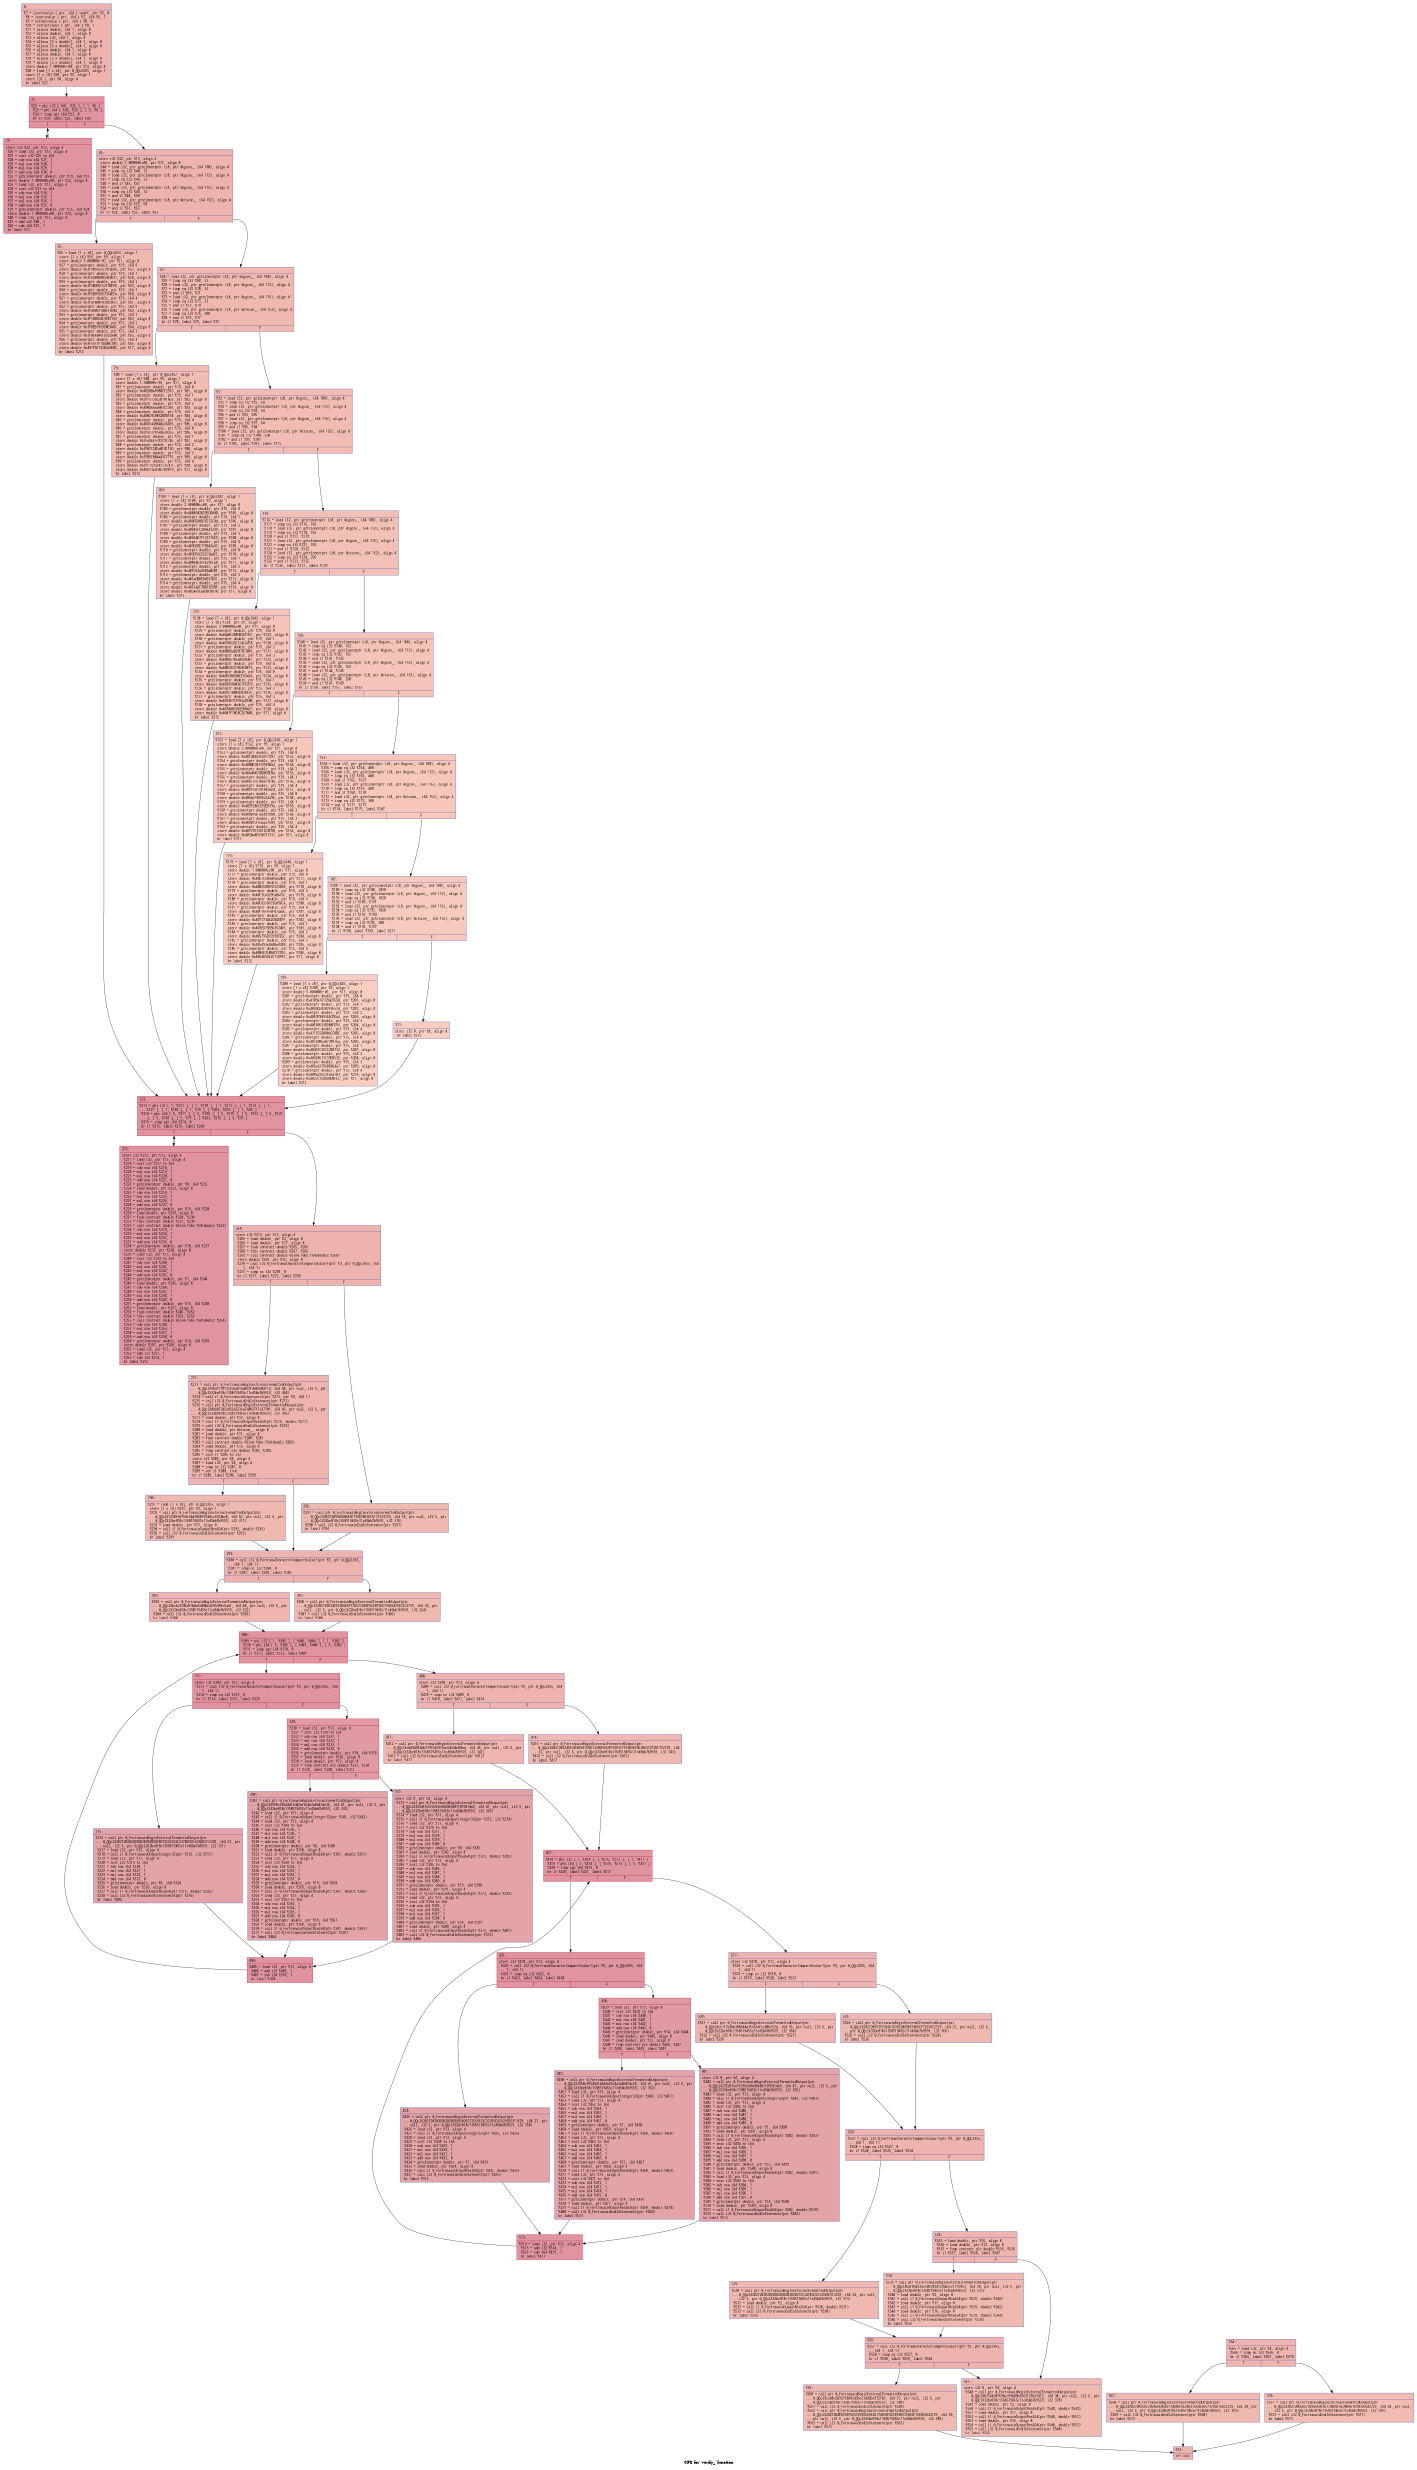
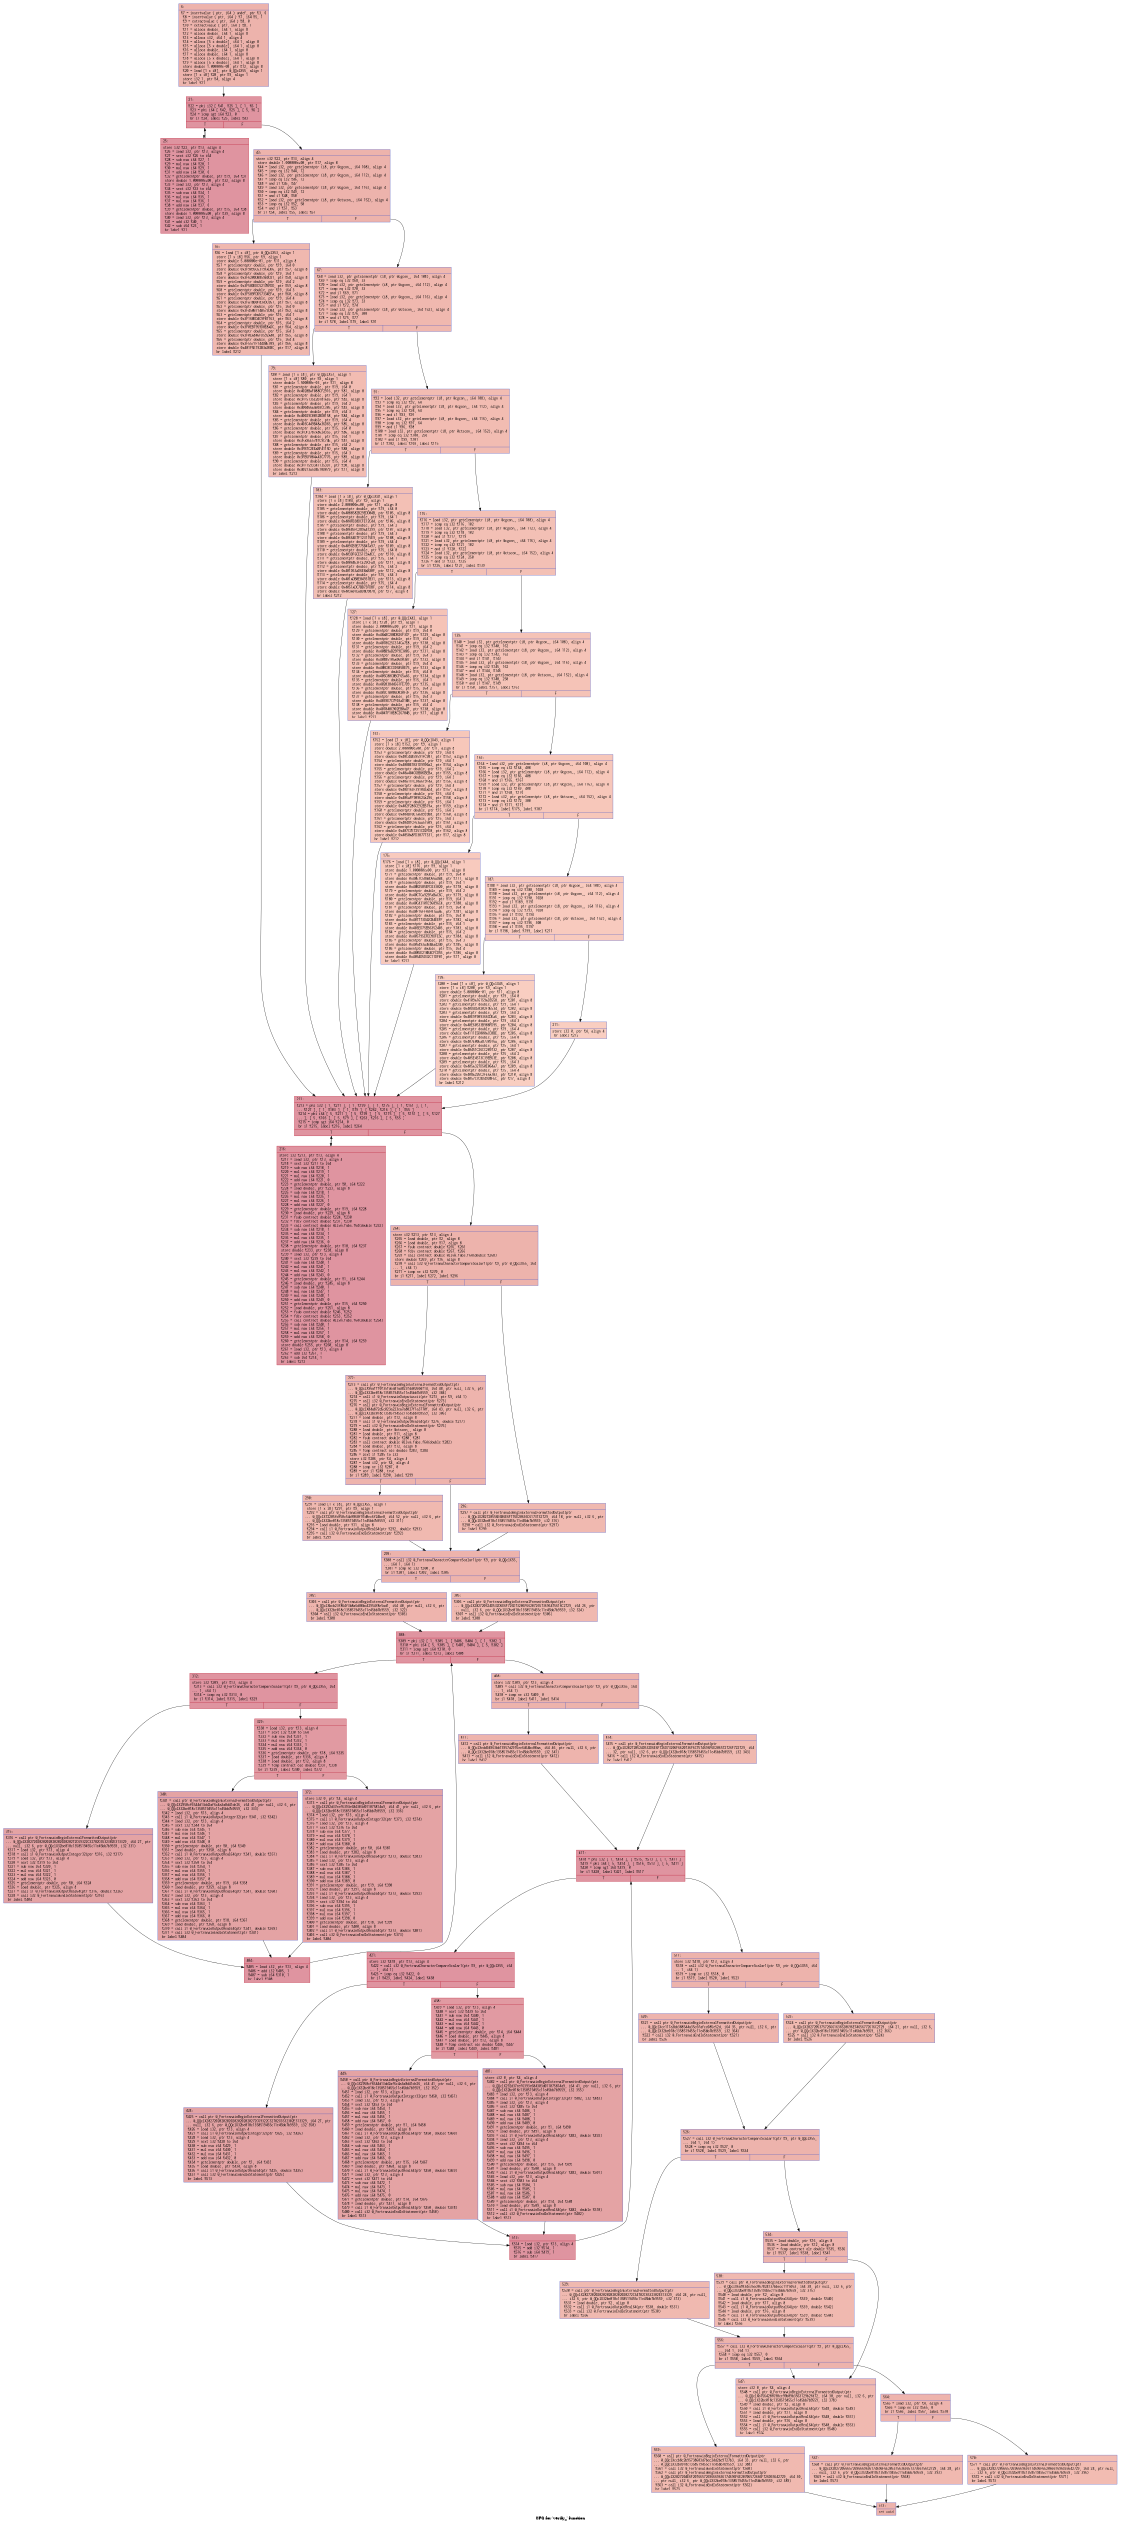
none -> (881, 2374)
